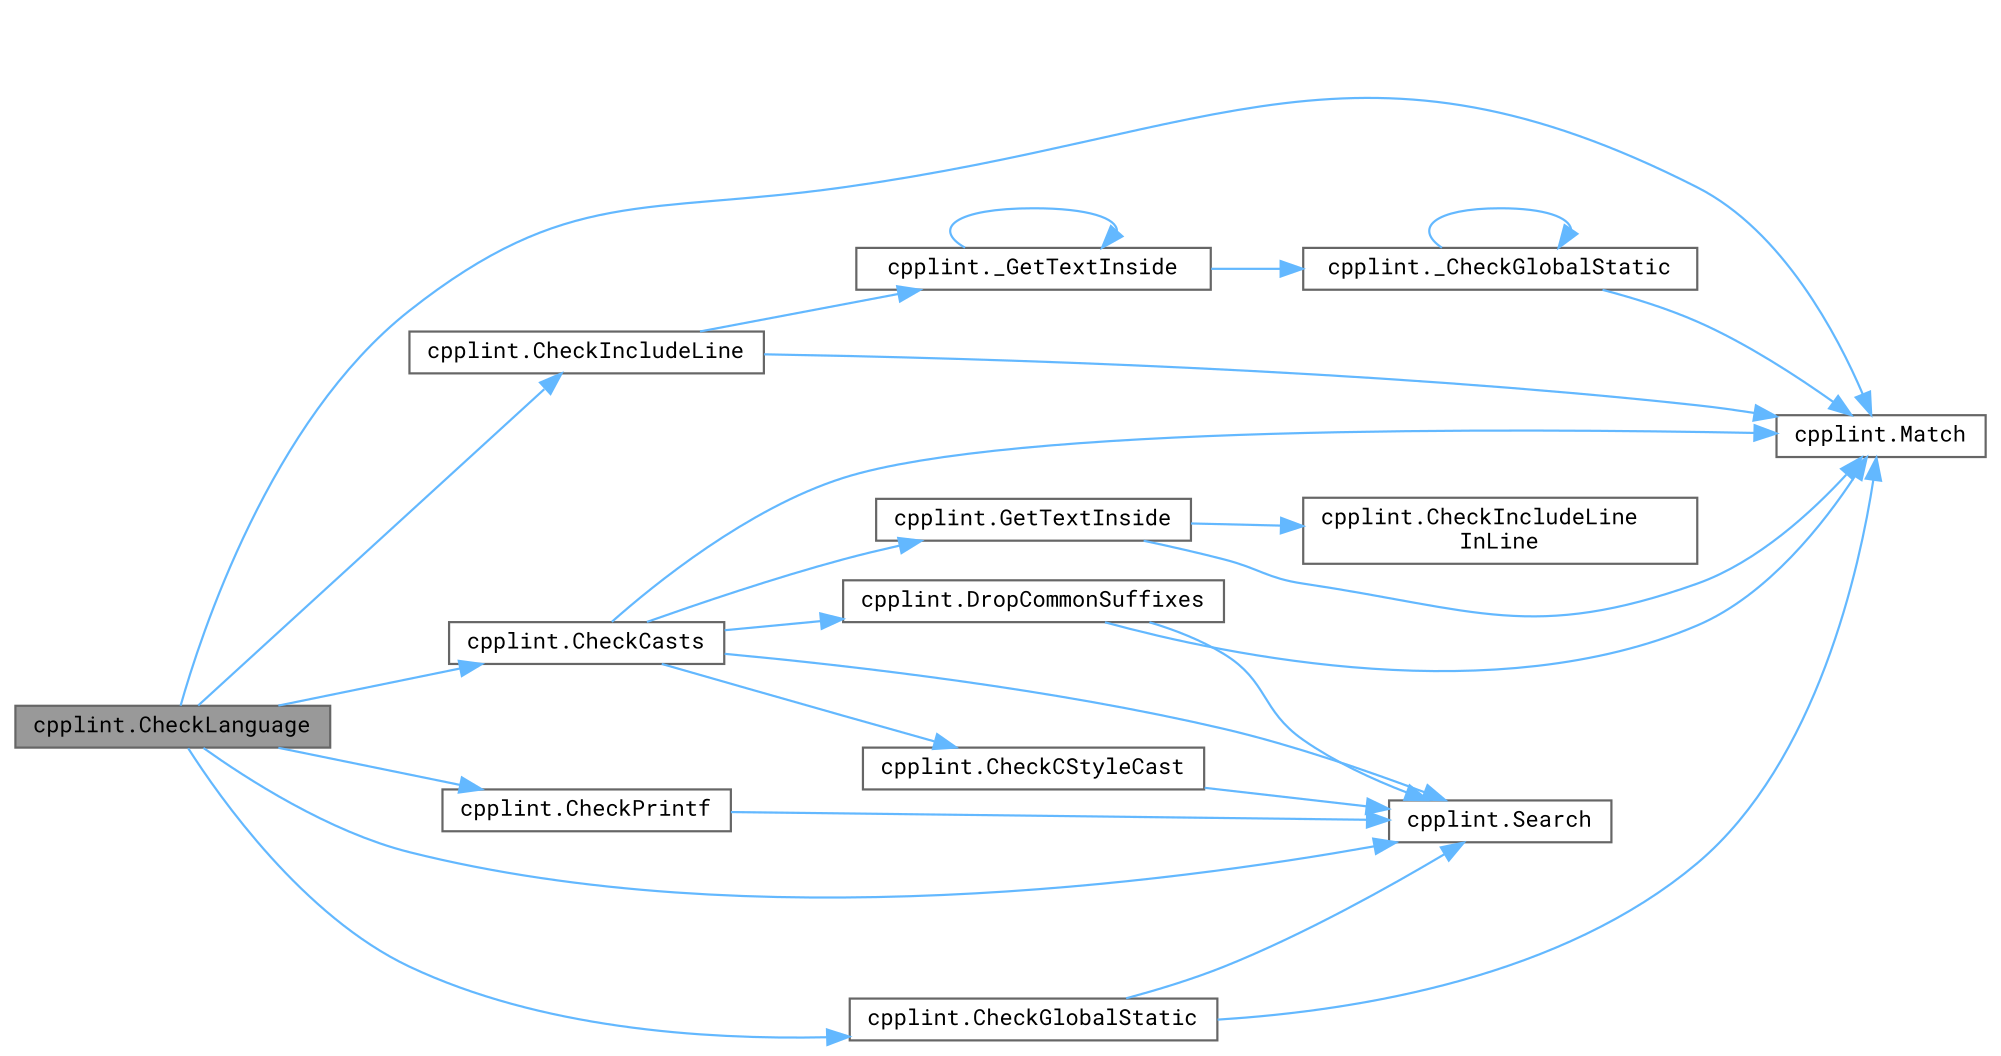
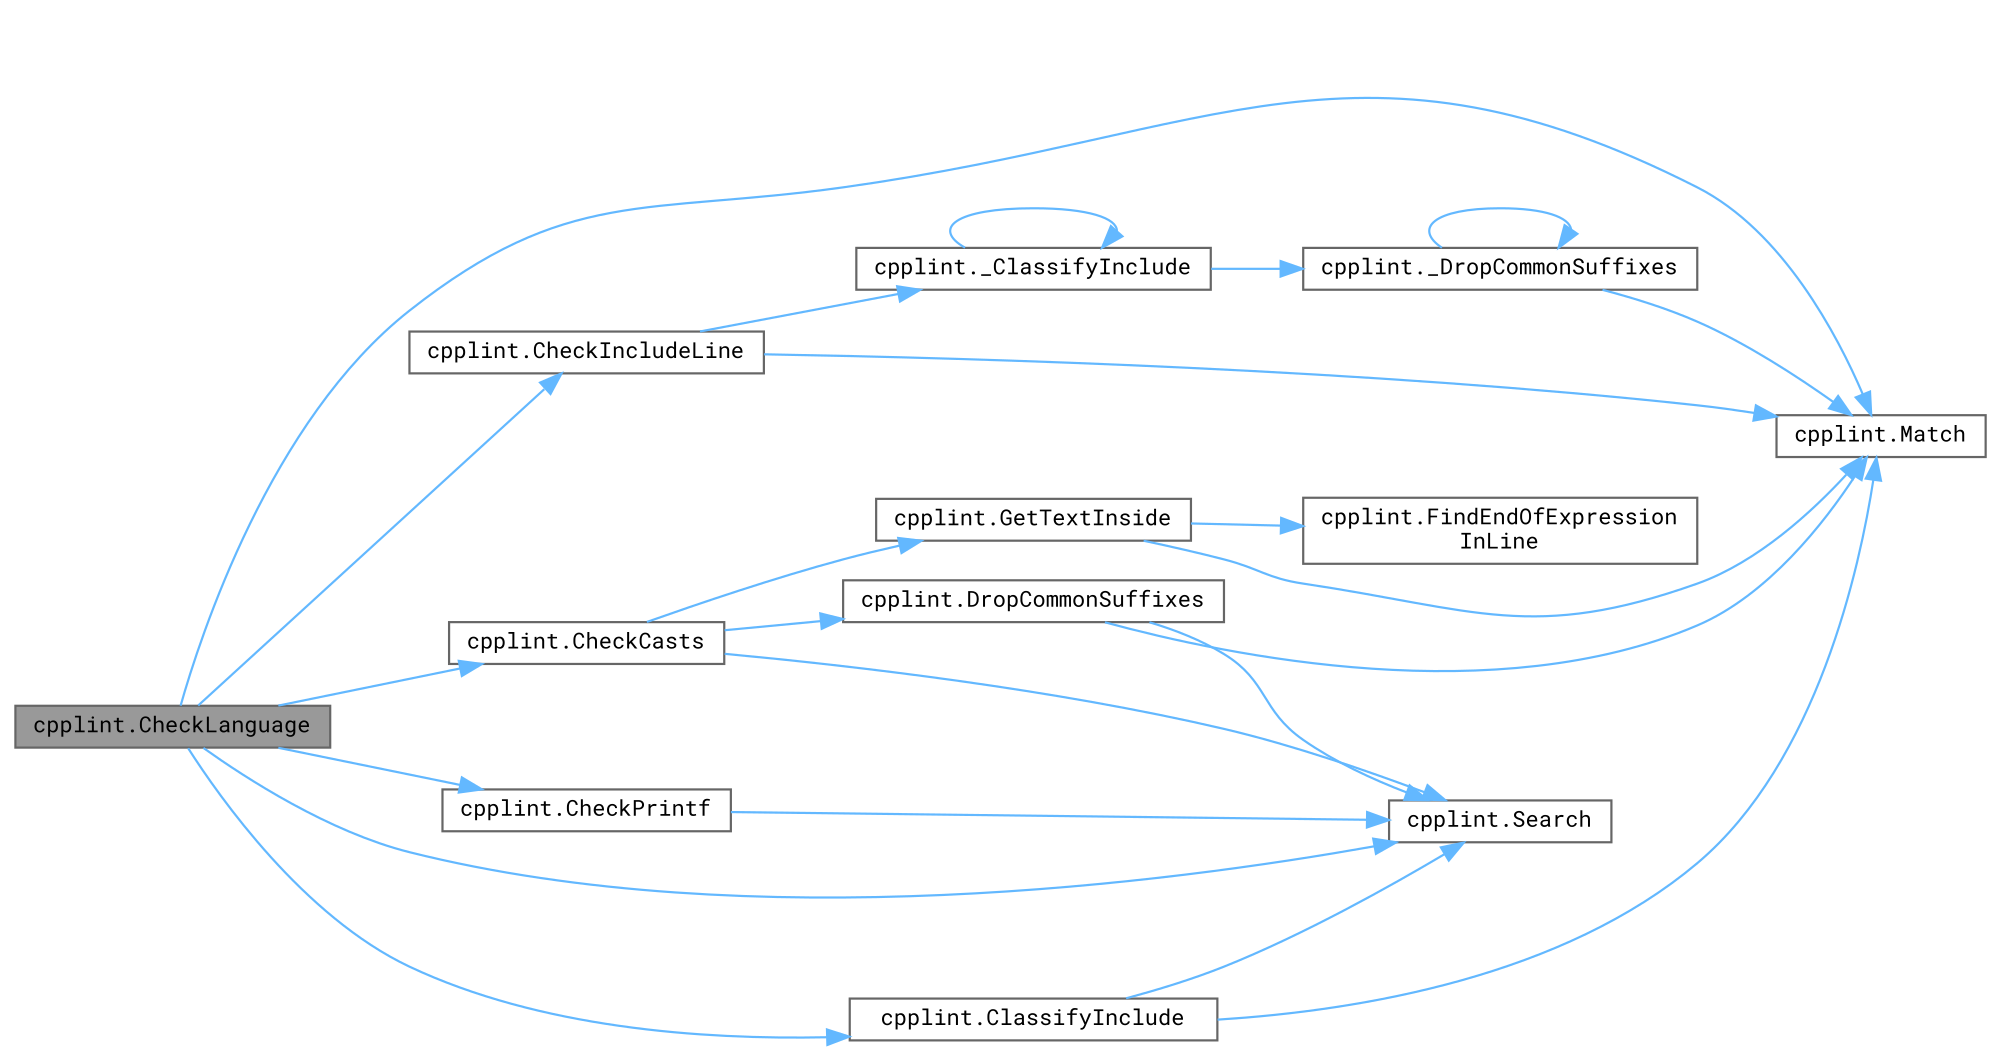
(1034, 269) -> (1034, 269)
(1500, 269) -> (1500, 269)
(1160, 438) -> none
(1500, 531) -> (1500, 531)
(1034, 769) -> none
(1034, 1019) -> (1034, 1019)
